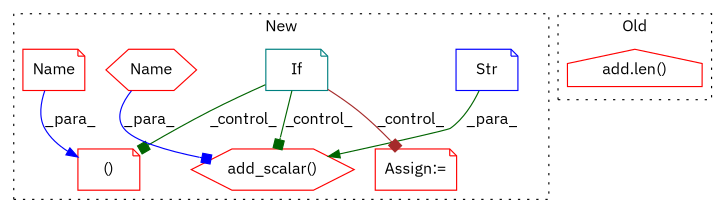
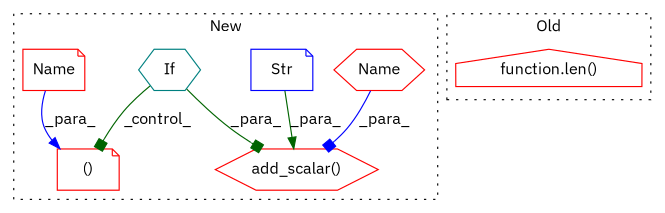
(297, 70) -> (170, 70)
(635, 70) -> (549, 70)
(320, 120) -> (257, 120)
(416, 170) -> none
